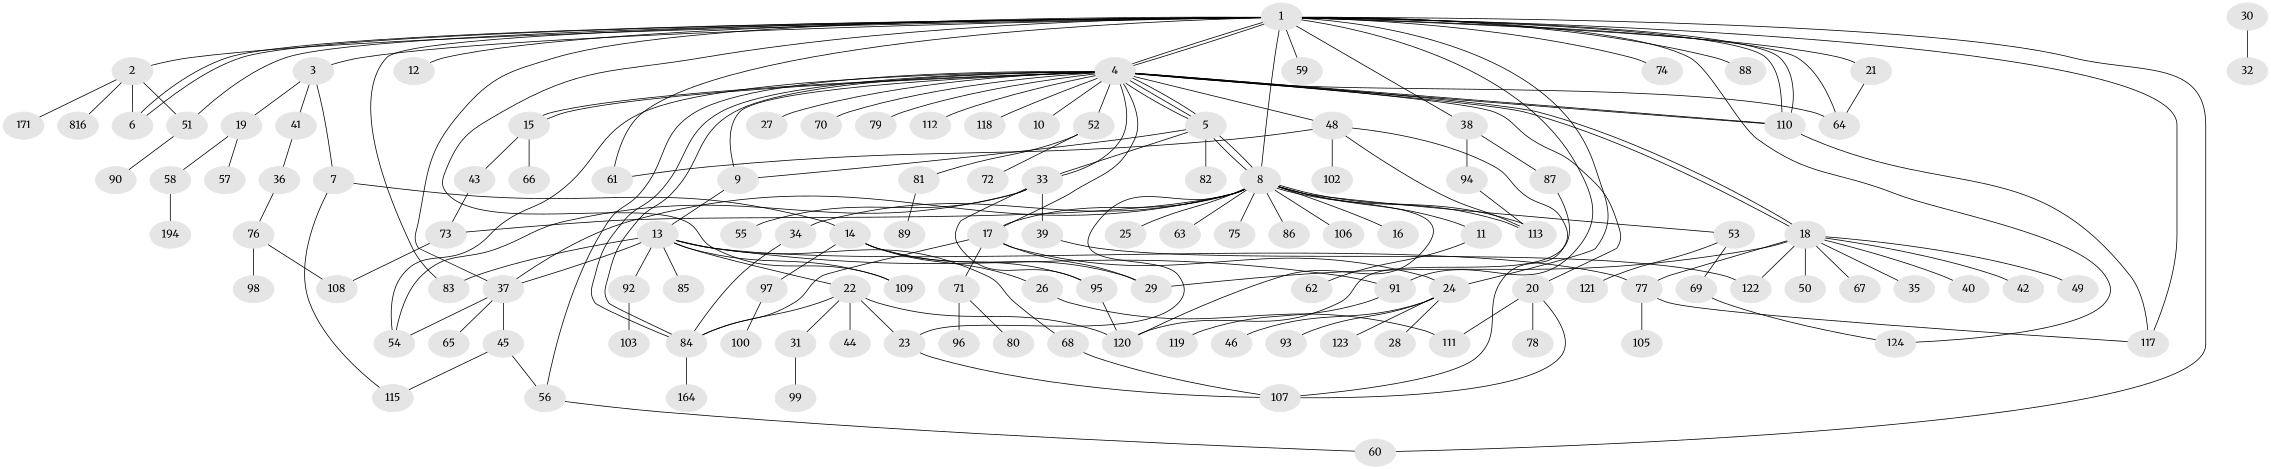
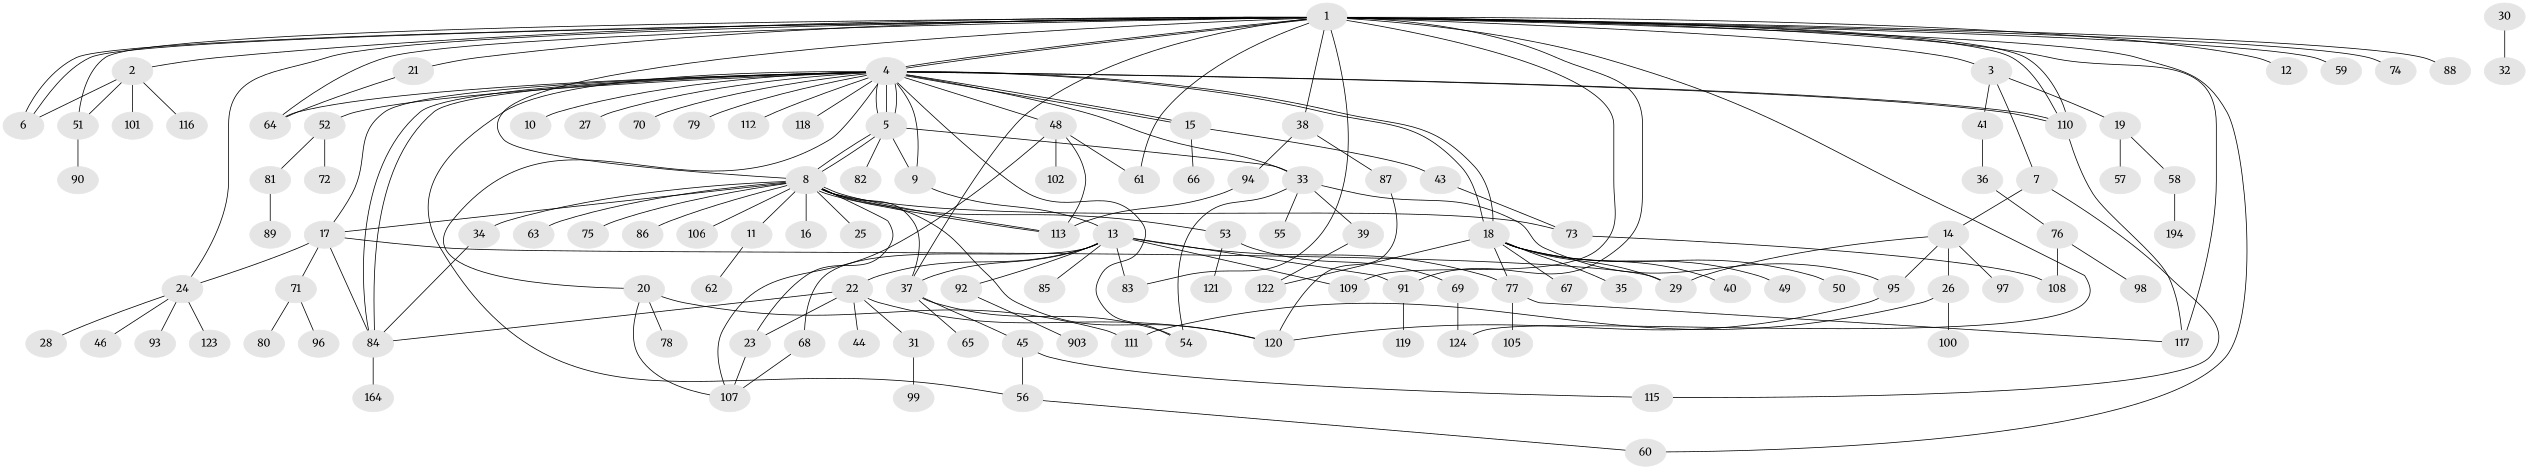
(23, 126) -> (132, 126)
(78, 126) -> (187, 126)
(2023, 289) -> none
(755, 313) -> (1948, 316)
(629, 344) -> (1077, 344)
